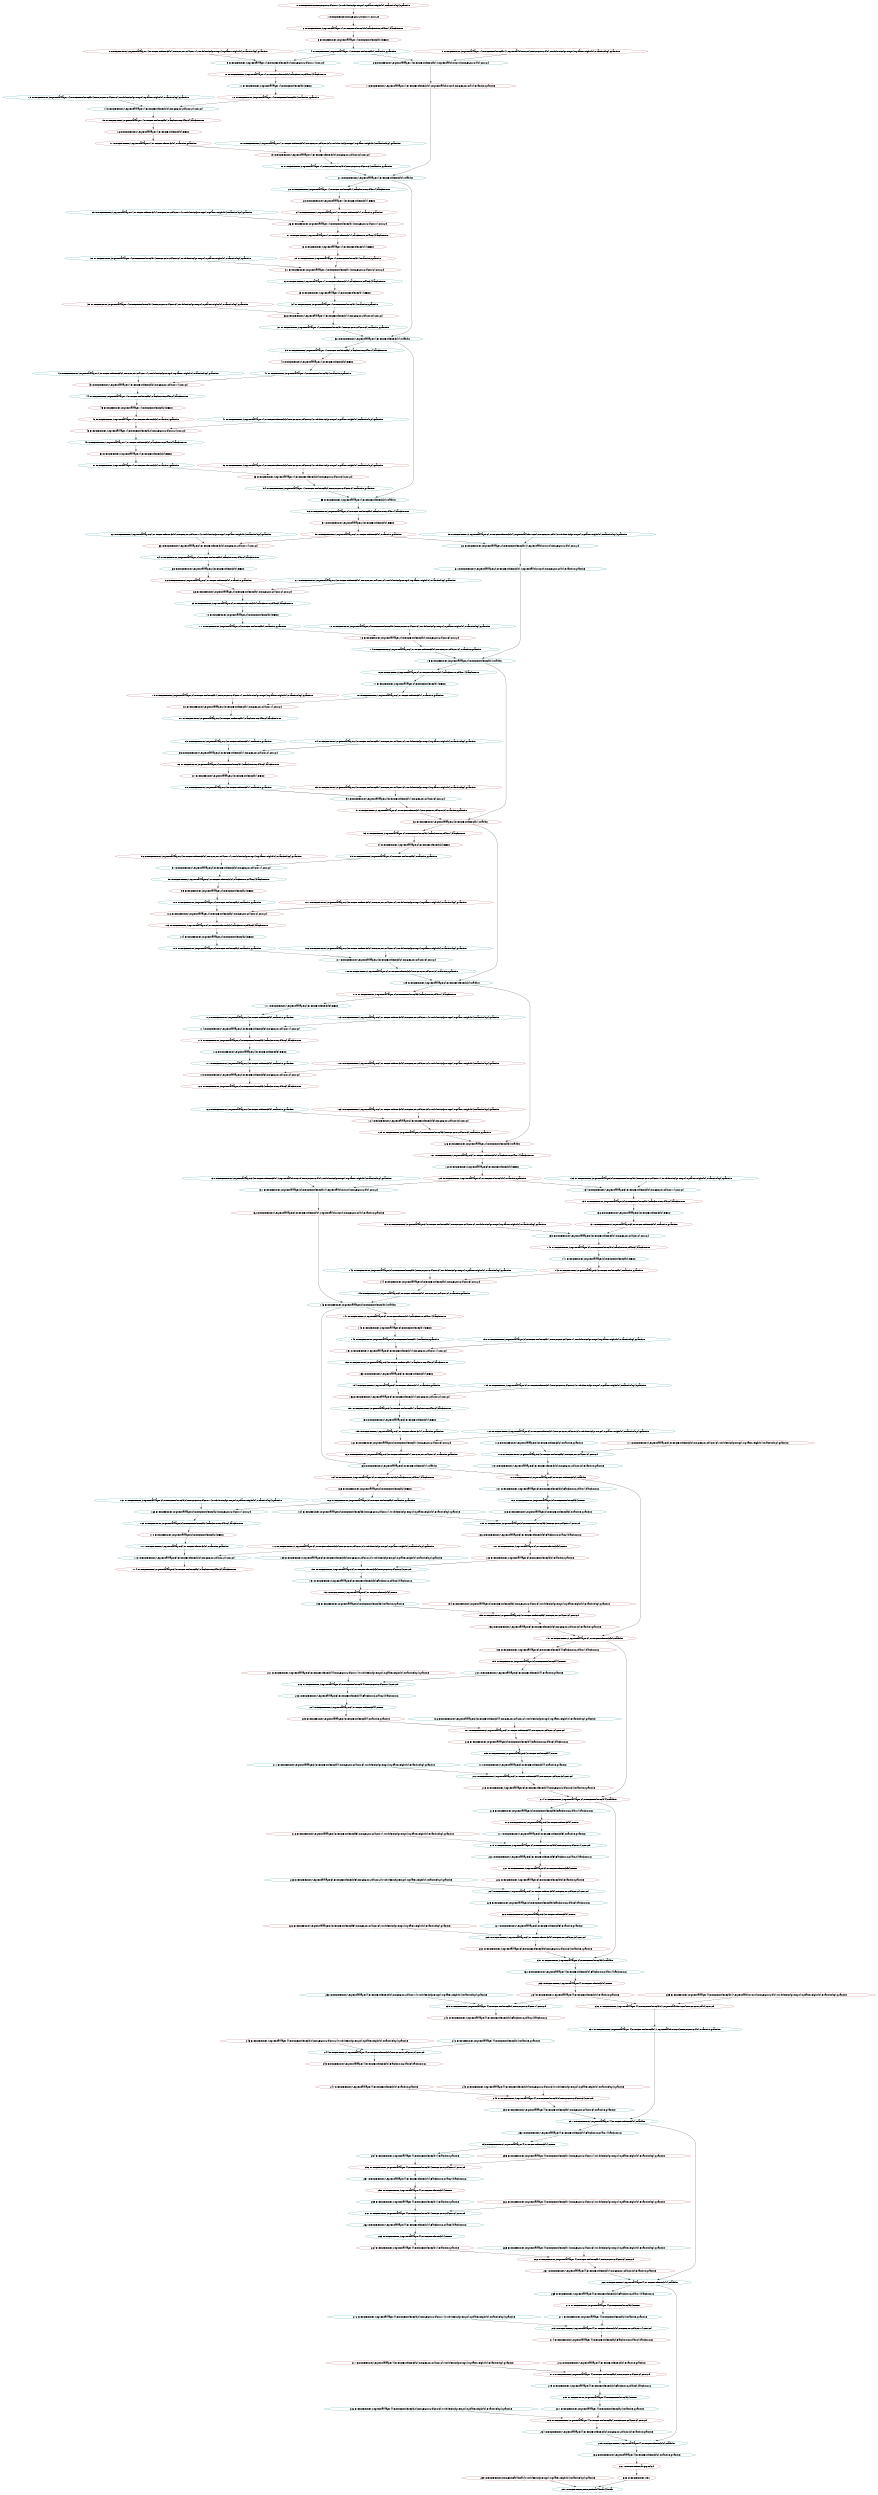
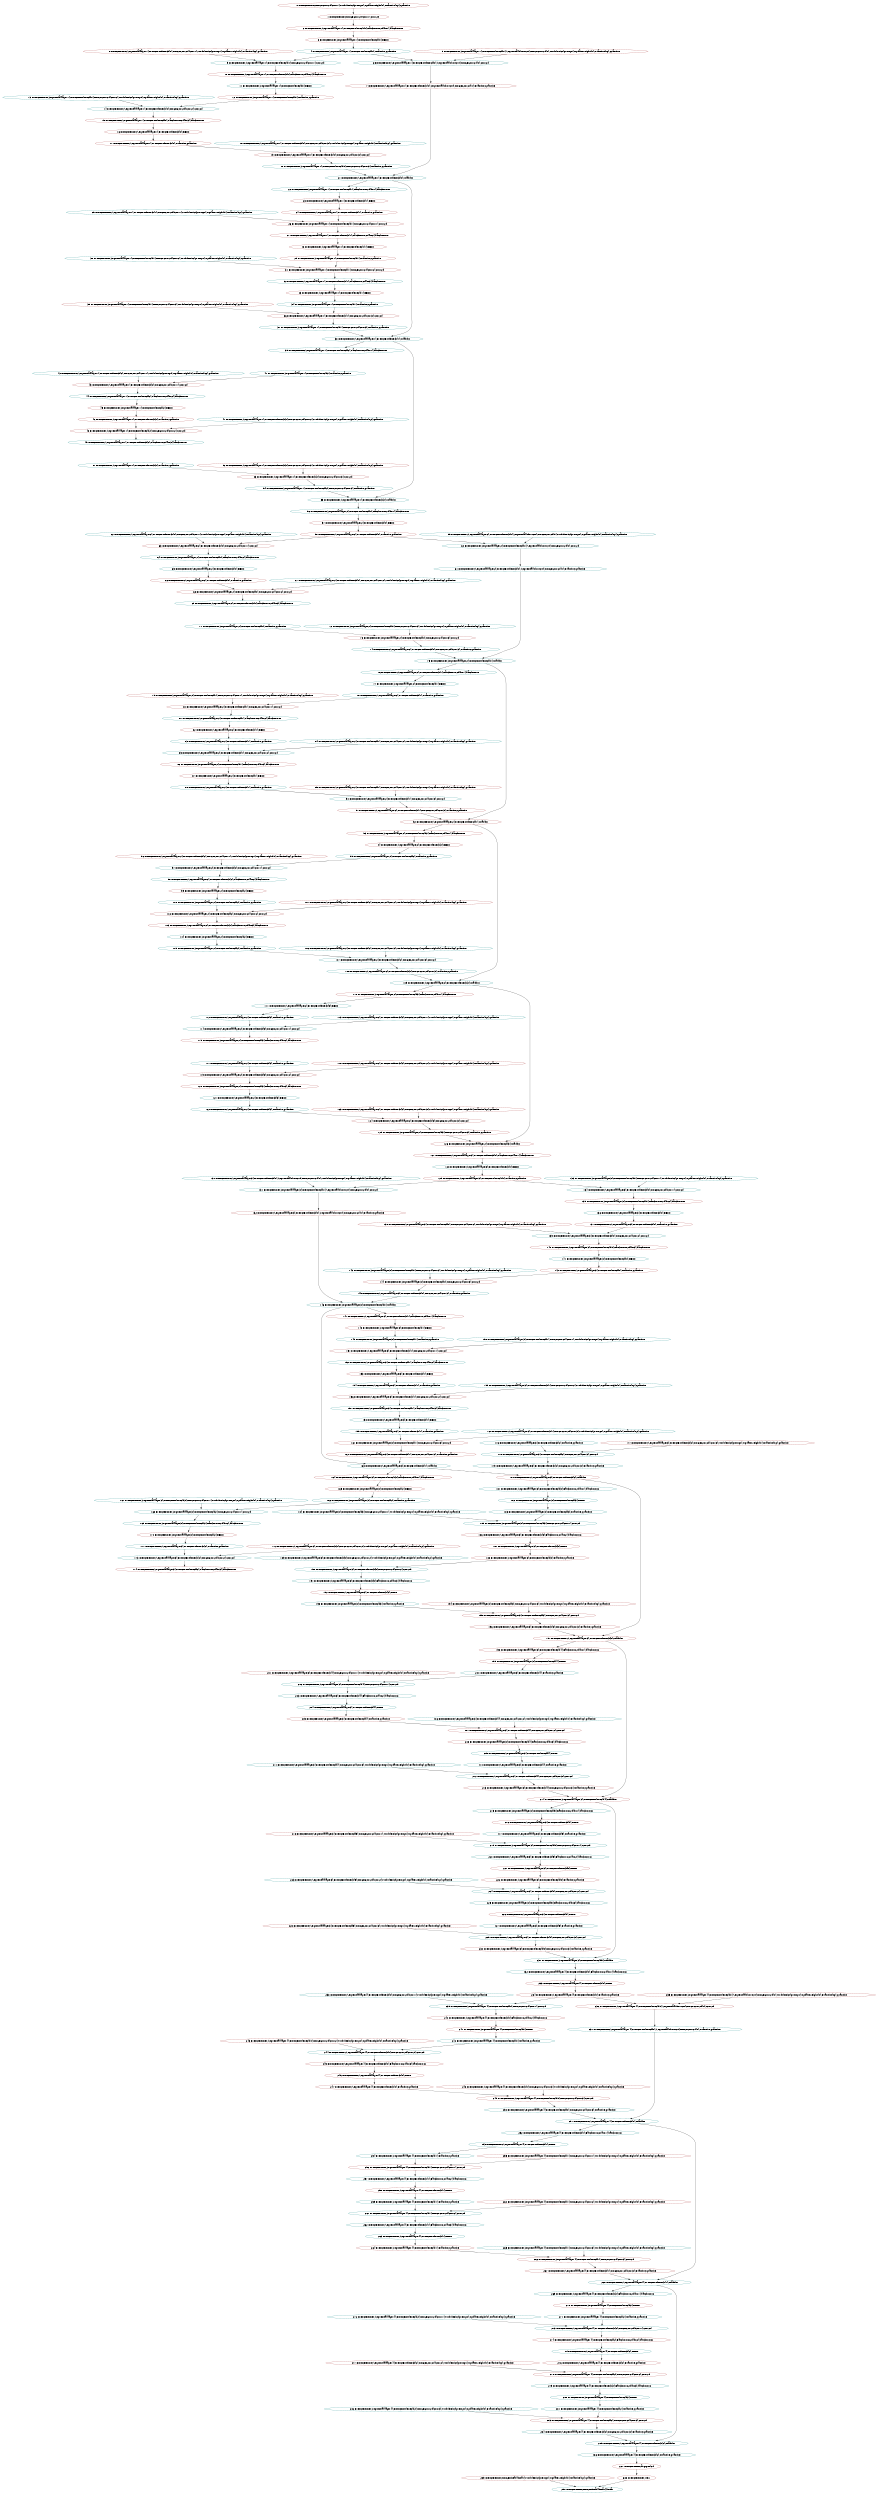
(317, 362) -> none
(136, 454) -> none
(243, 615) -> none
none -> (229, 730)
(250, 1052) -> none
none -> (250, 1098)
none -> (496, 2029)
none -> (374, 2075)
none -> (602, 2351)
